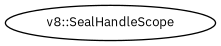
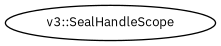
(110, 23) -> (110, 23)
